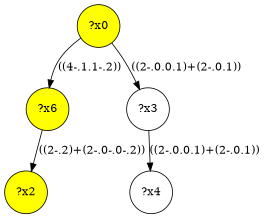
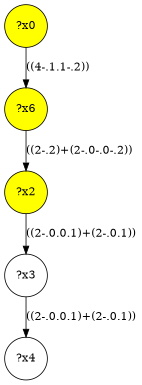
(125, 62) -> (26, 230)
